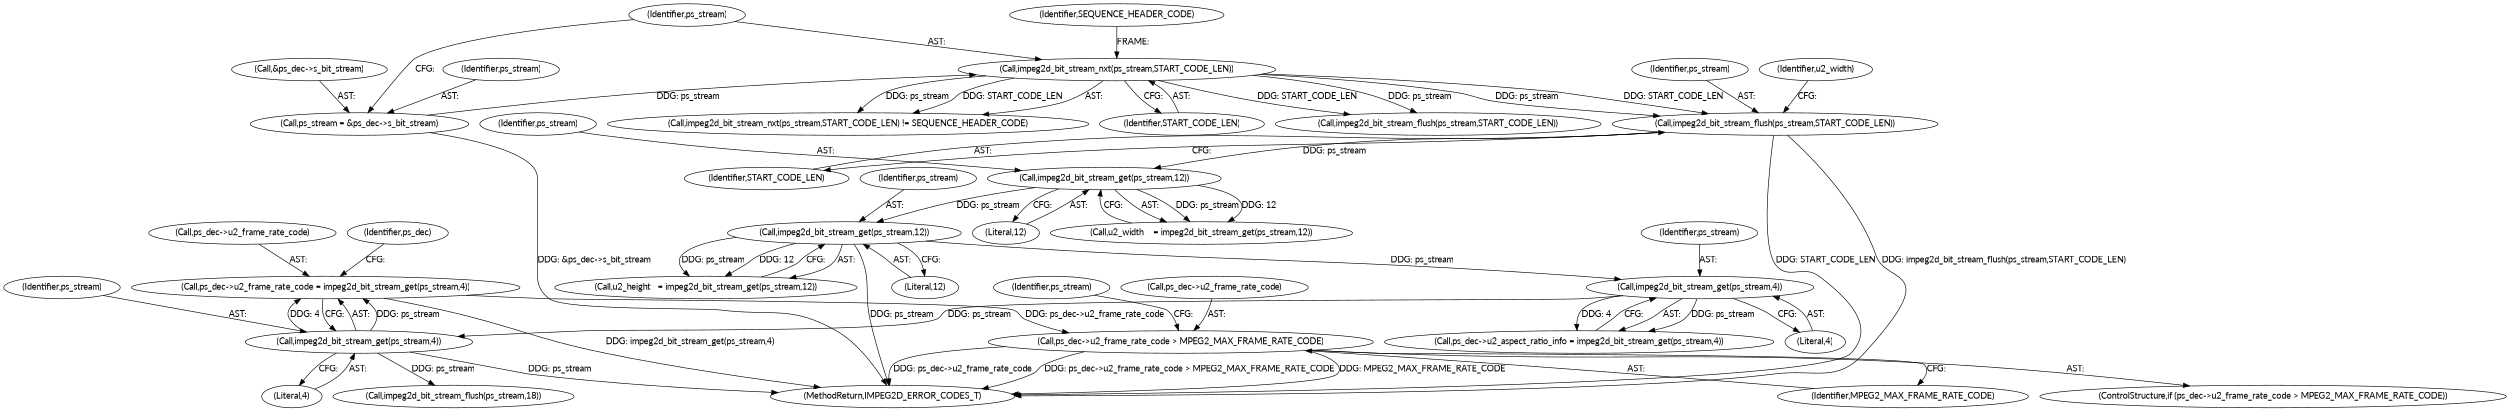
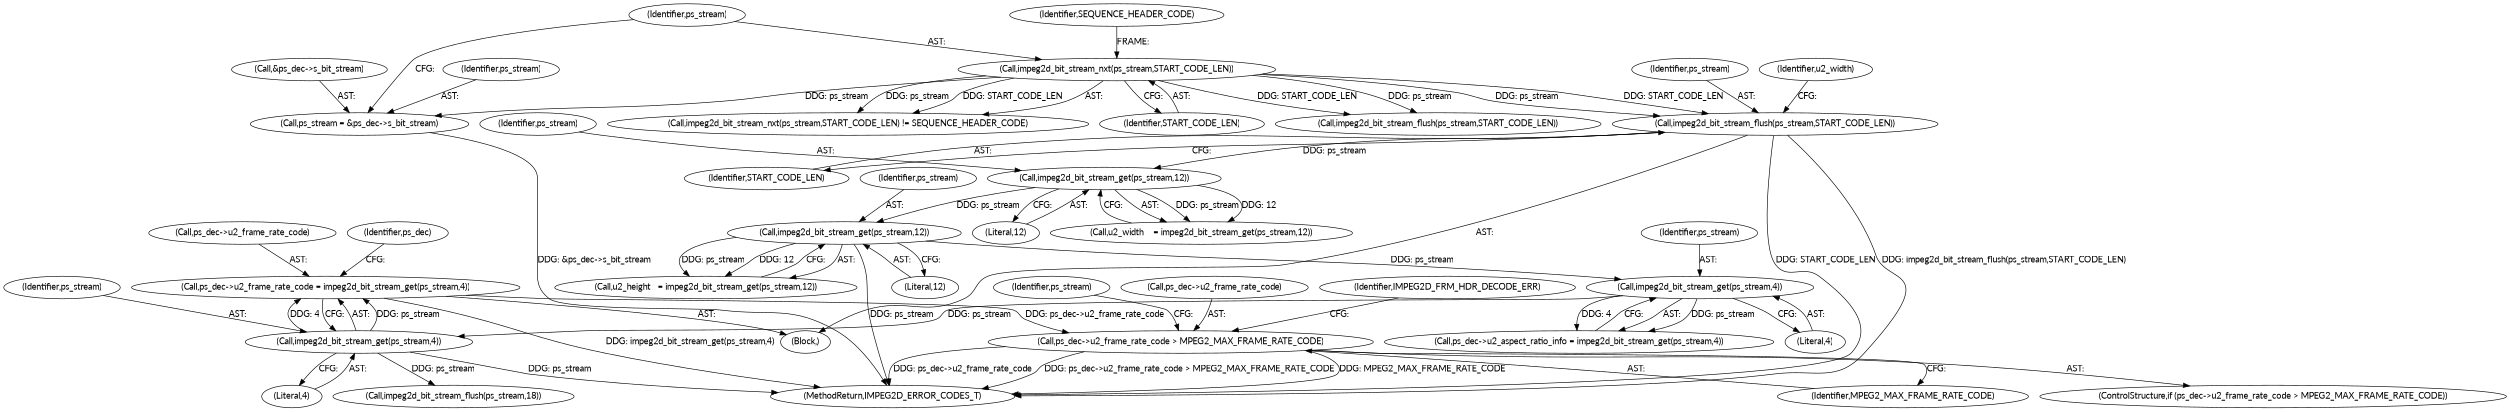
(698, 89) -> (721, 101)
none -> (1448, 288)
none -> (806, 342)
